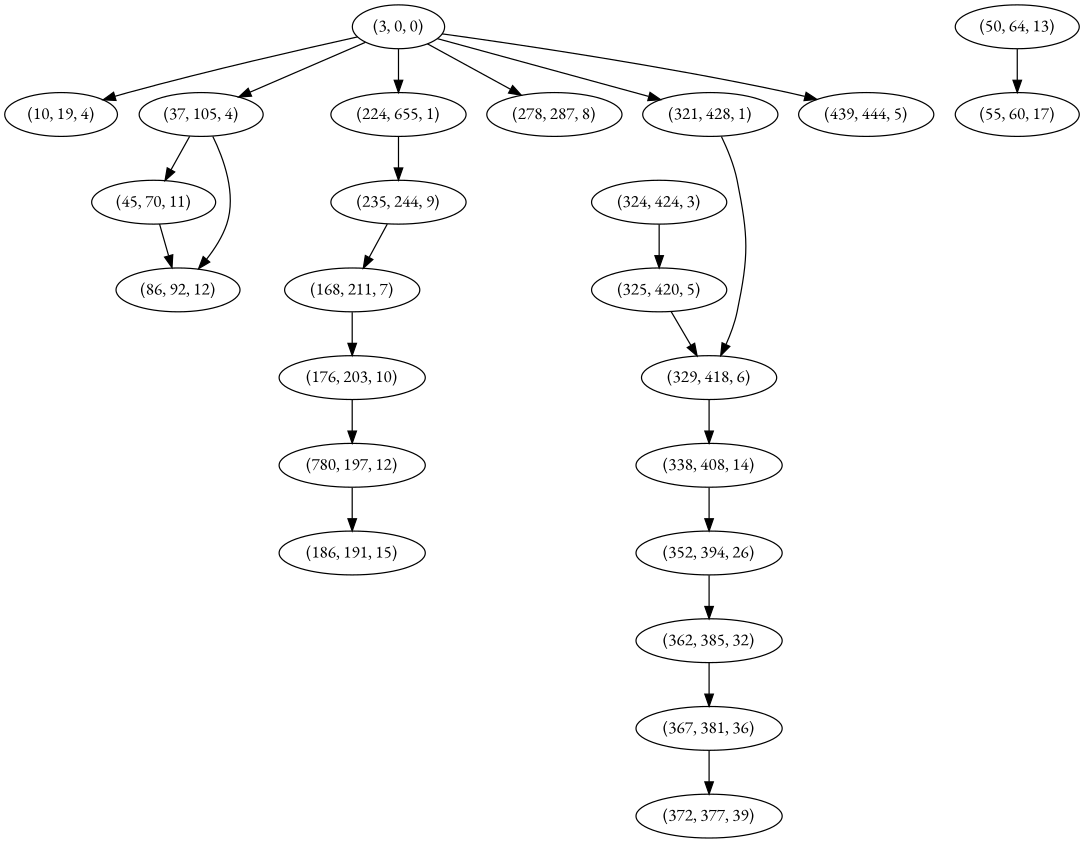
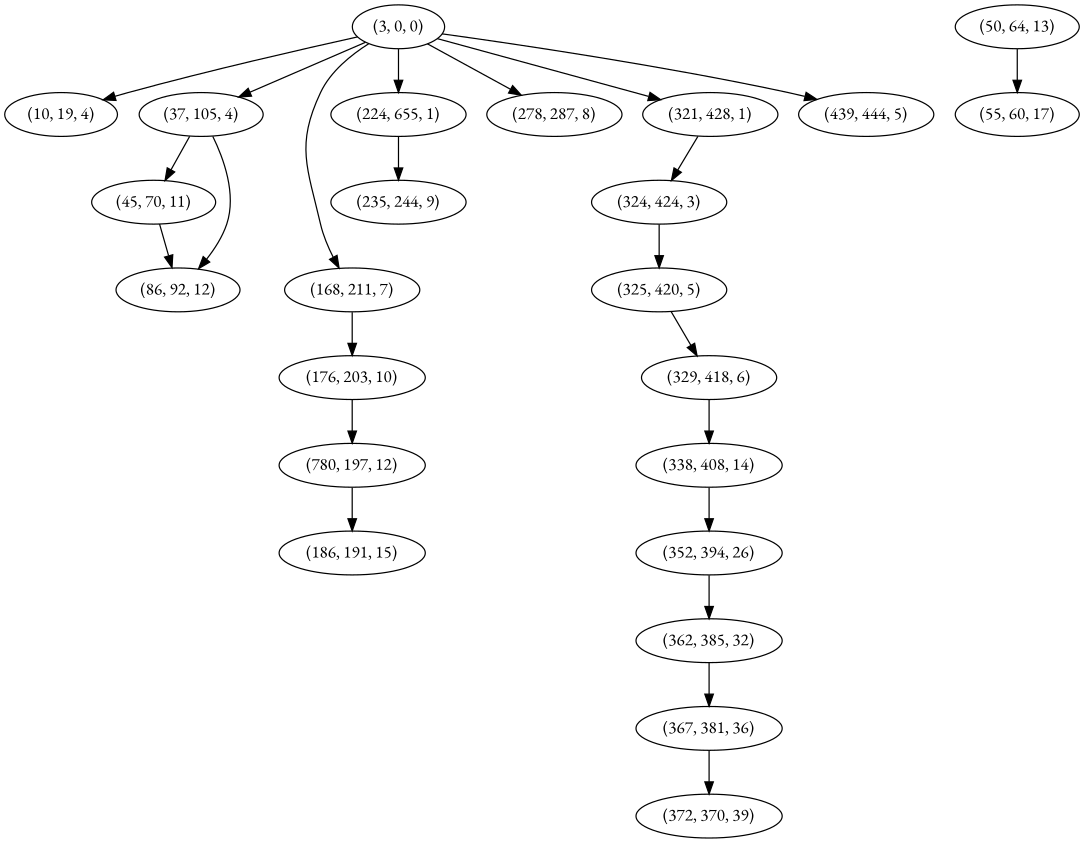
(746, 240) -> (688, 153)
(378, 241) -> (306, 141)
(709, 816) -> (709, 816)
